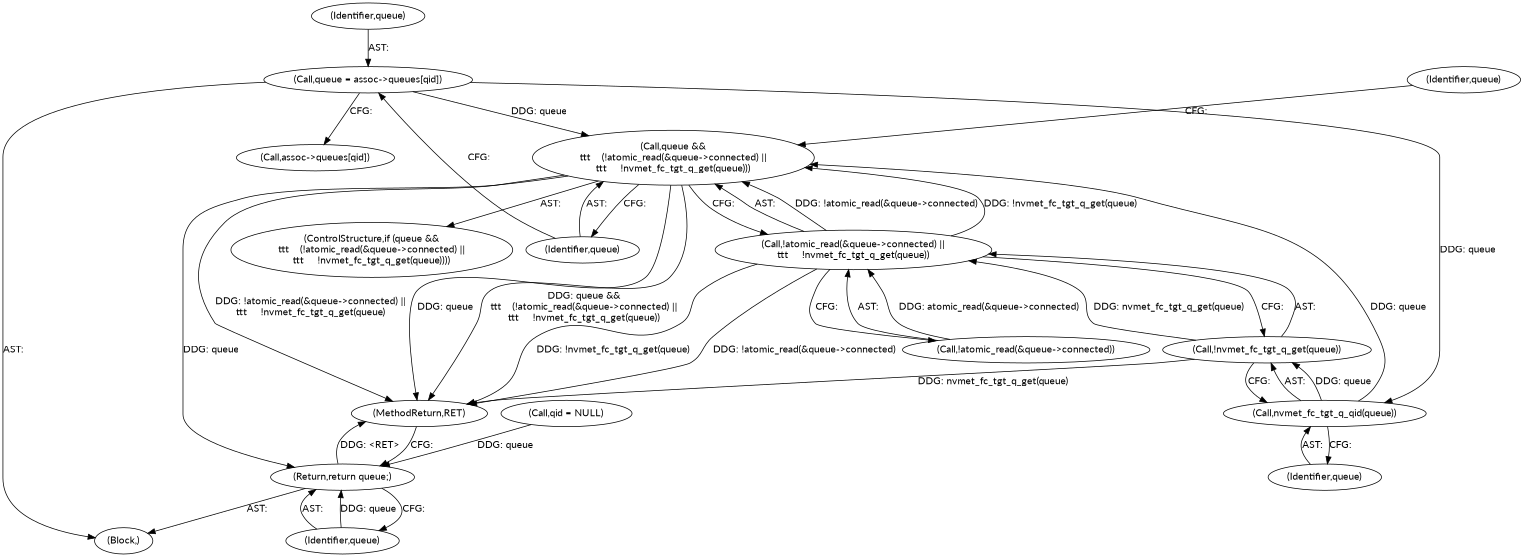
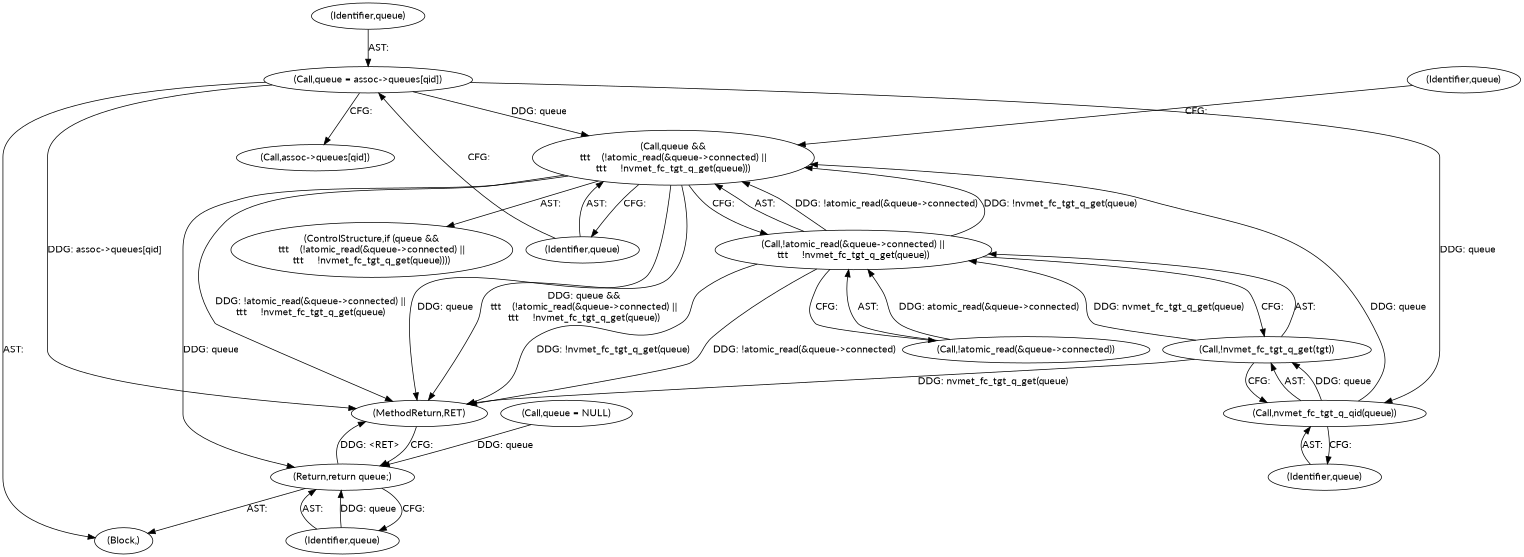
none -> (48, 286)
(1267, 350) -> (1267, 350)
(567, 413) -> (567, 413)
